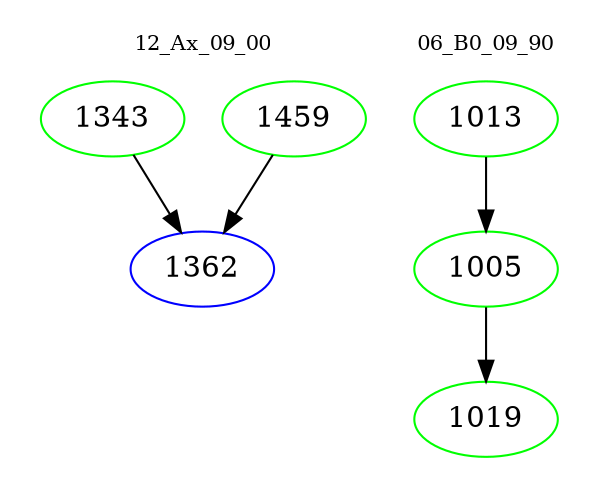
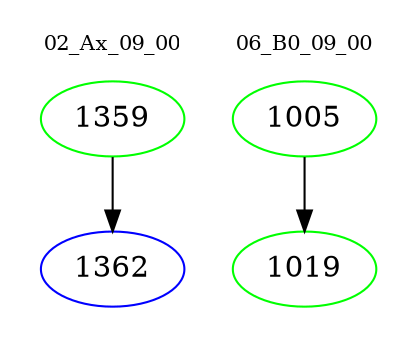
(203, 45) -> (113, 45)
(486, 45) -> (305, 45)
(113, 119) -> none
(294, 119) -> (113, 119)
(486, 119) -> none
